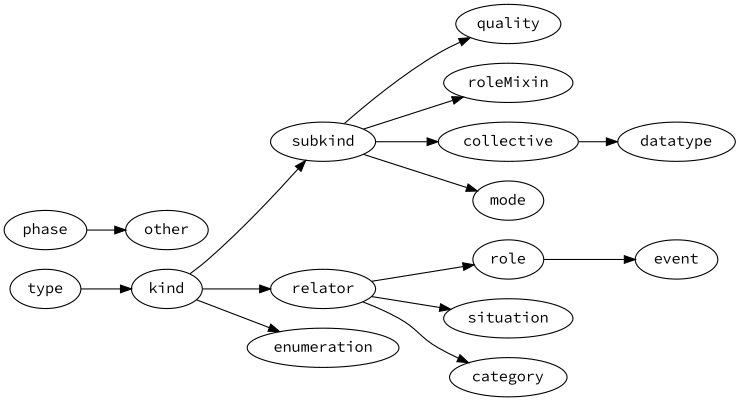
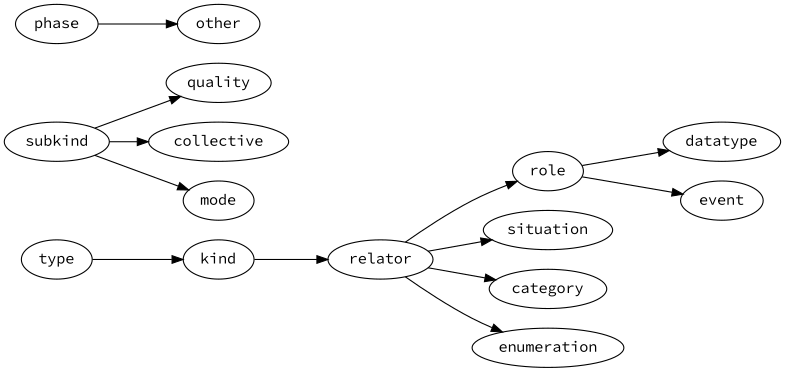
(508, 83) -> none
(593, 142) -> (620, 159)
(246, 224) -> none
(233, 314) -> (447, 304)
